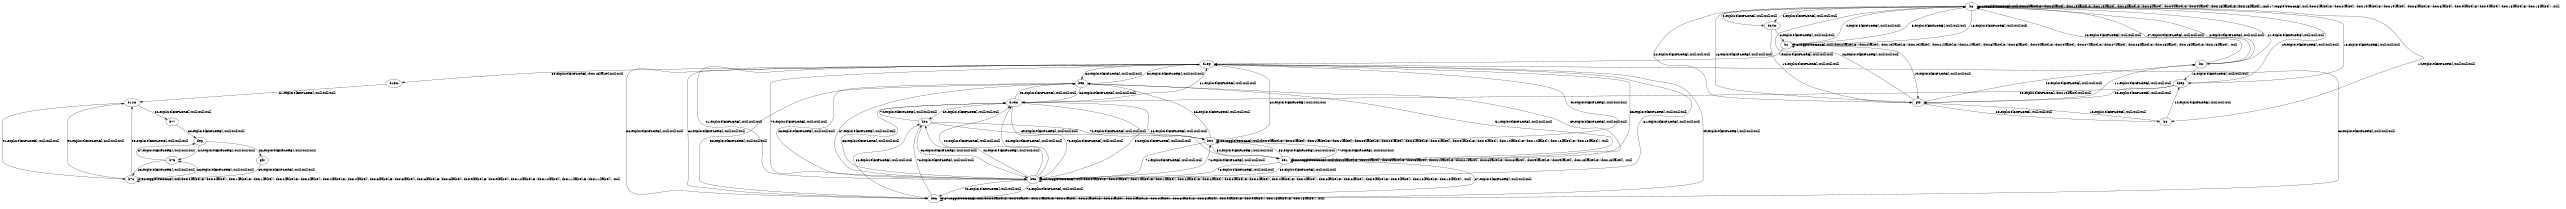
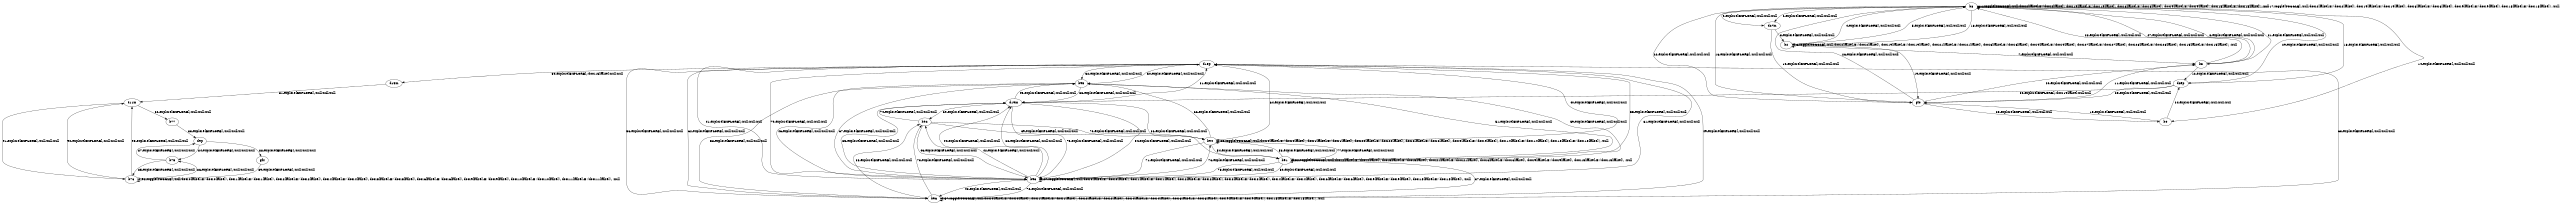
(1502, 62) -> (1993, 55)
